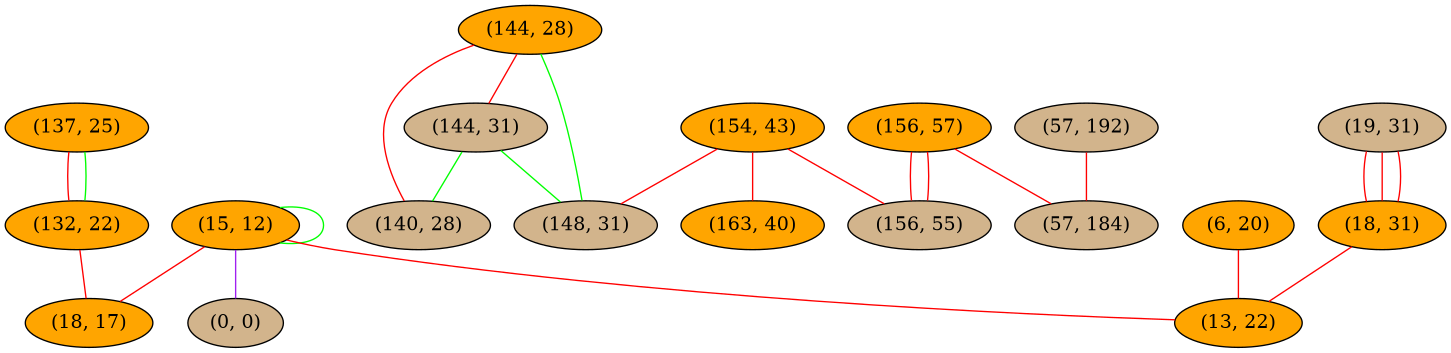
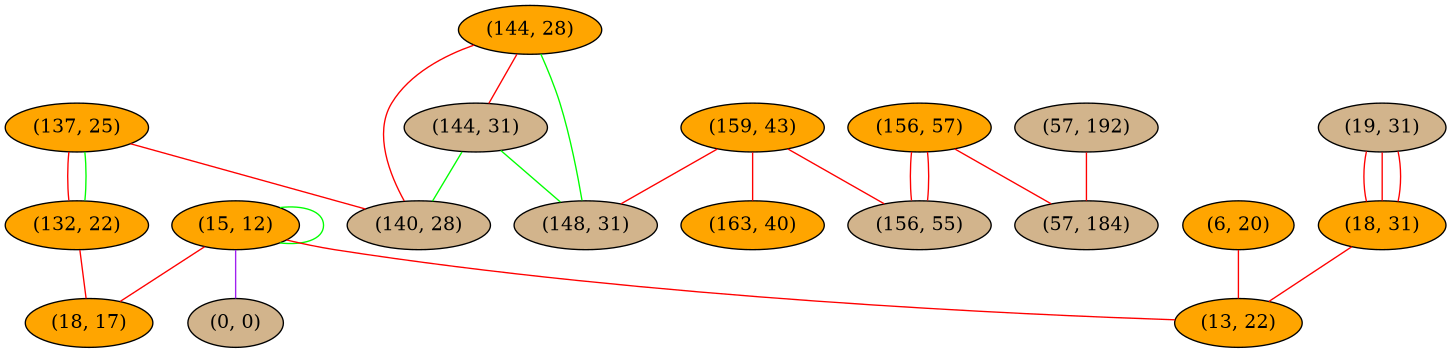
(753, 128) -> (753, 128)
none -> (248, 176)
